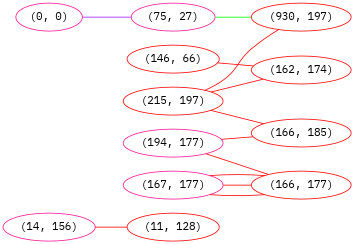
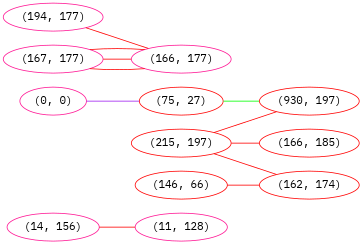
(173, 17) -> (181, 101)
(237, 138) -> none
(301, 185) -> (181, 59)
(173, 227) -> (181, 227)
